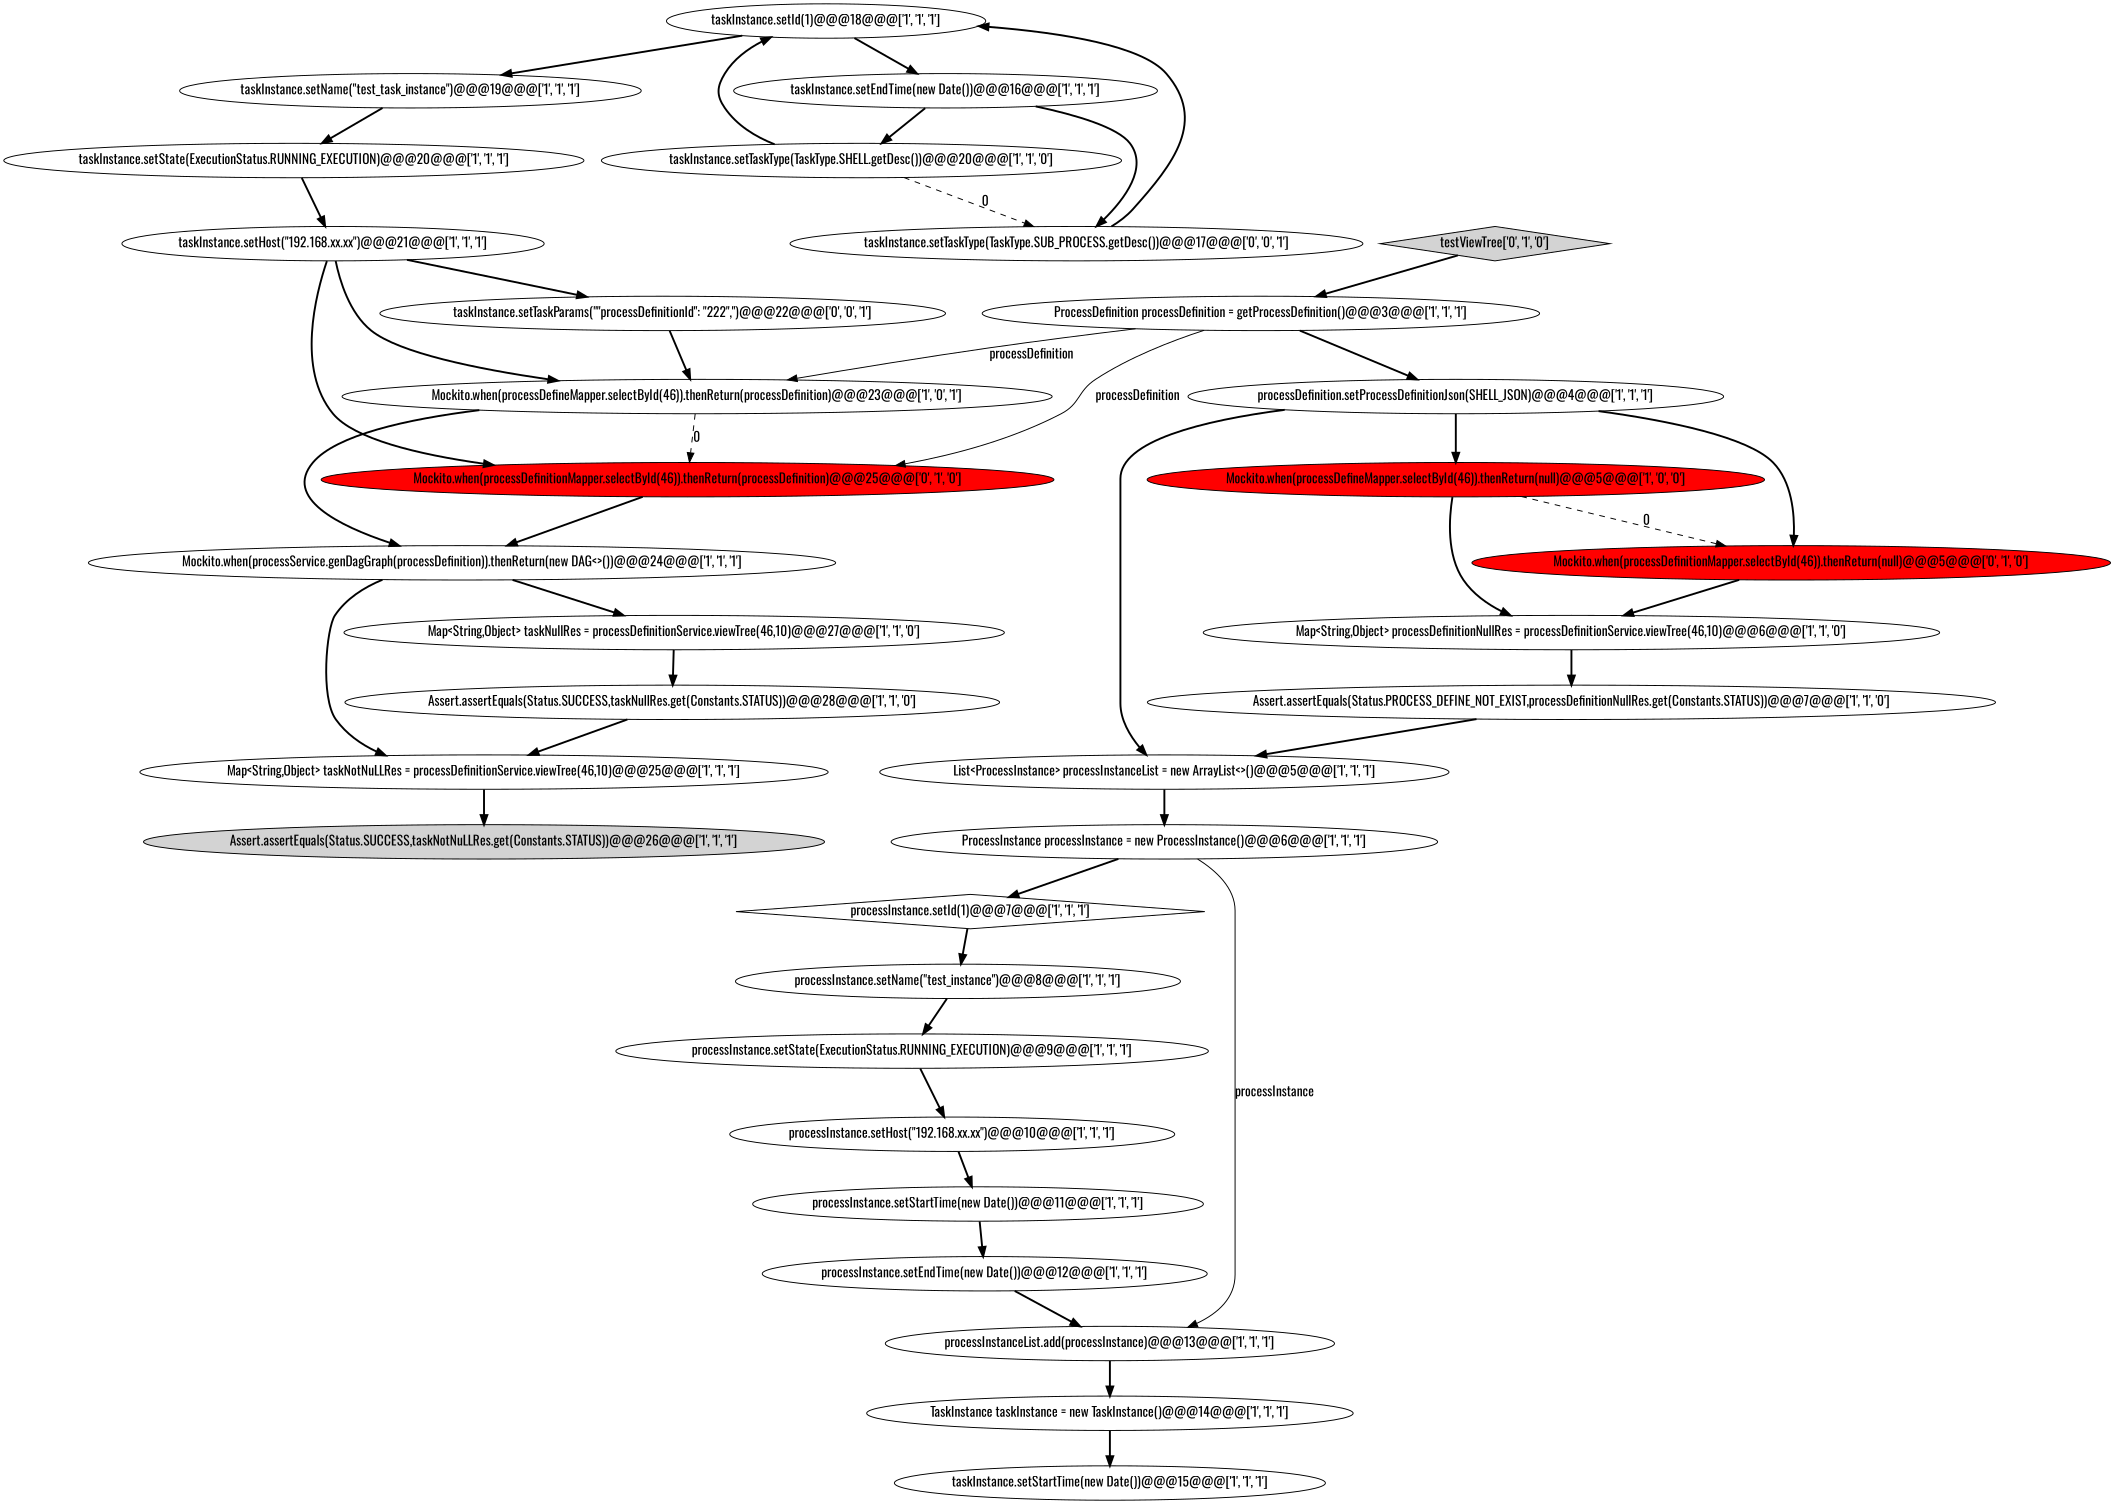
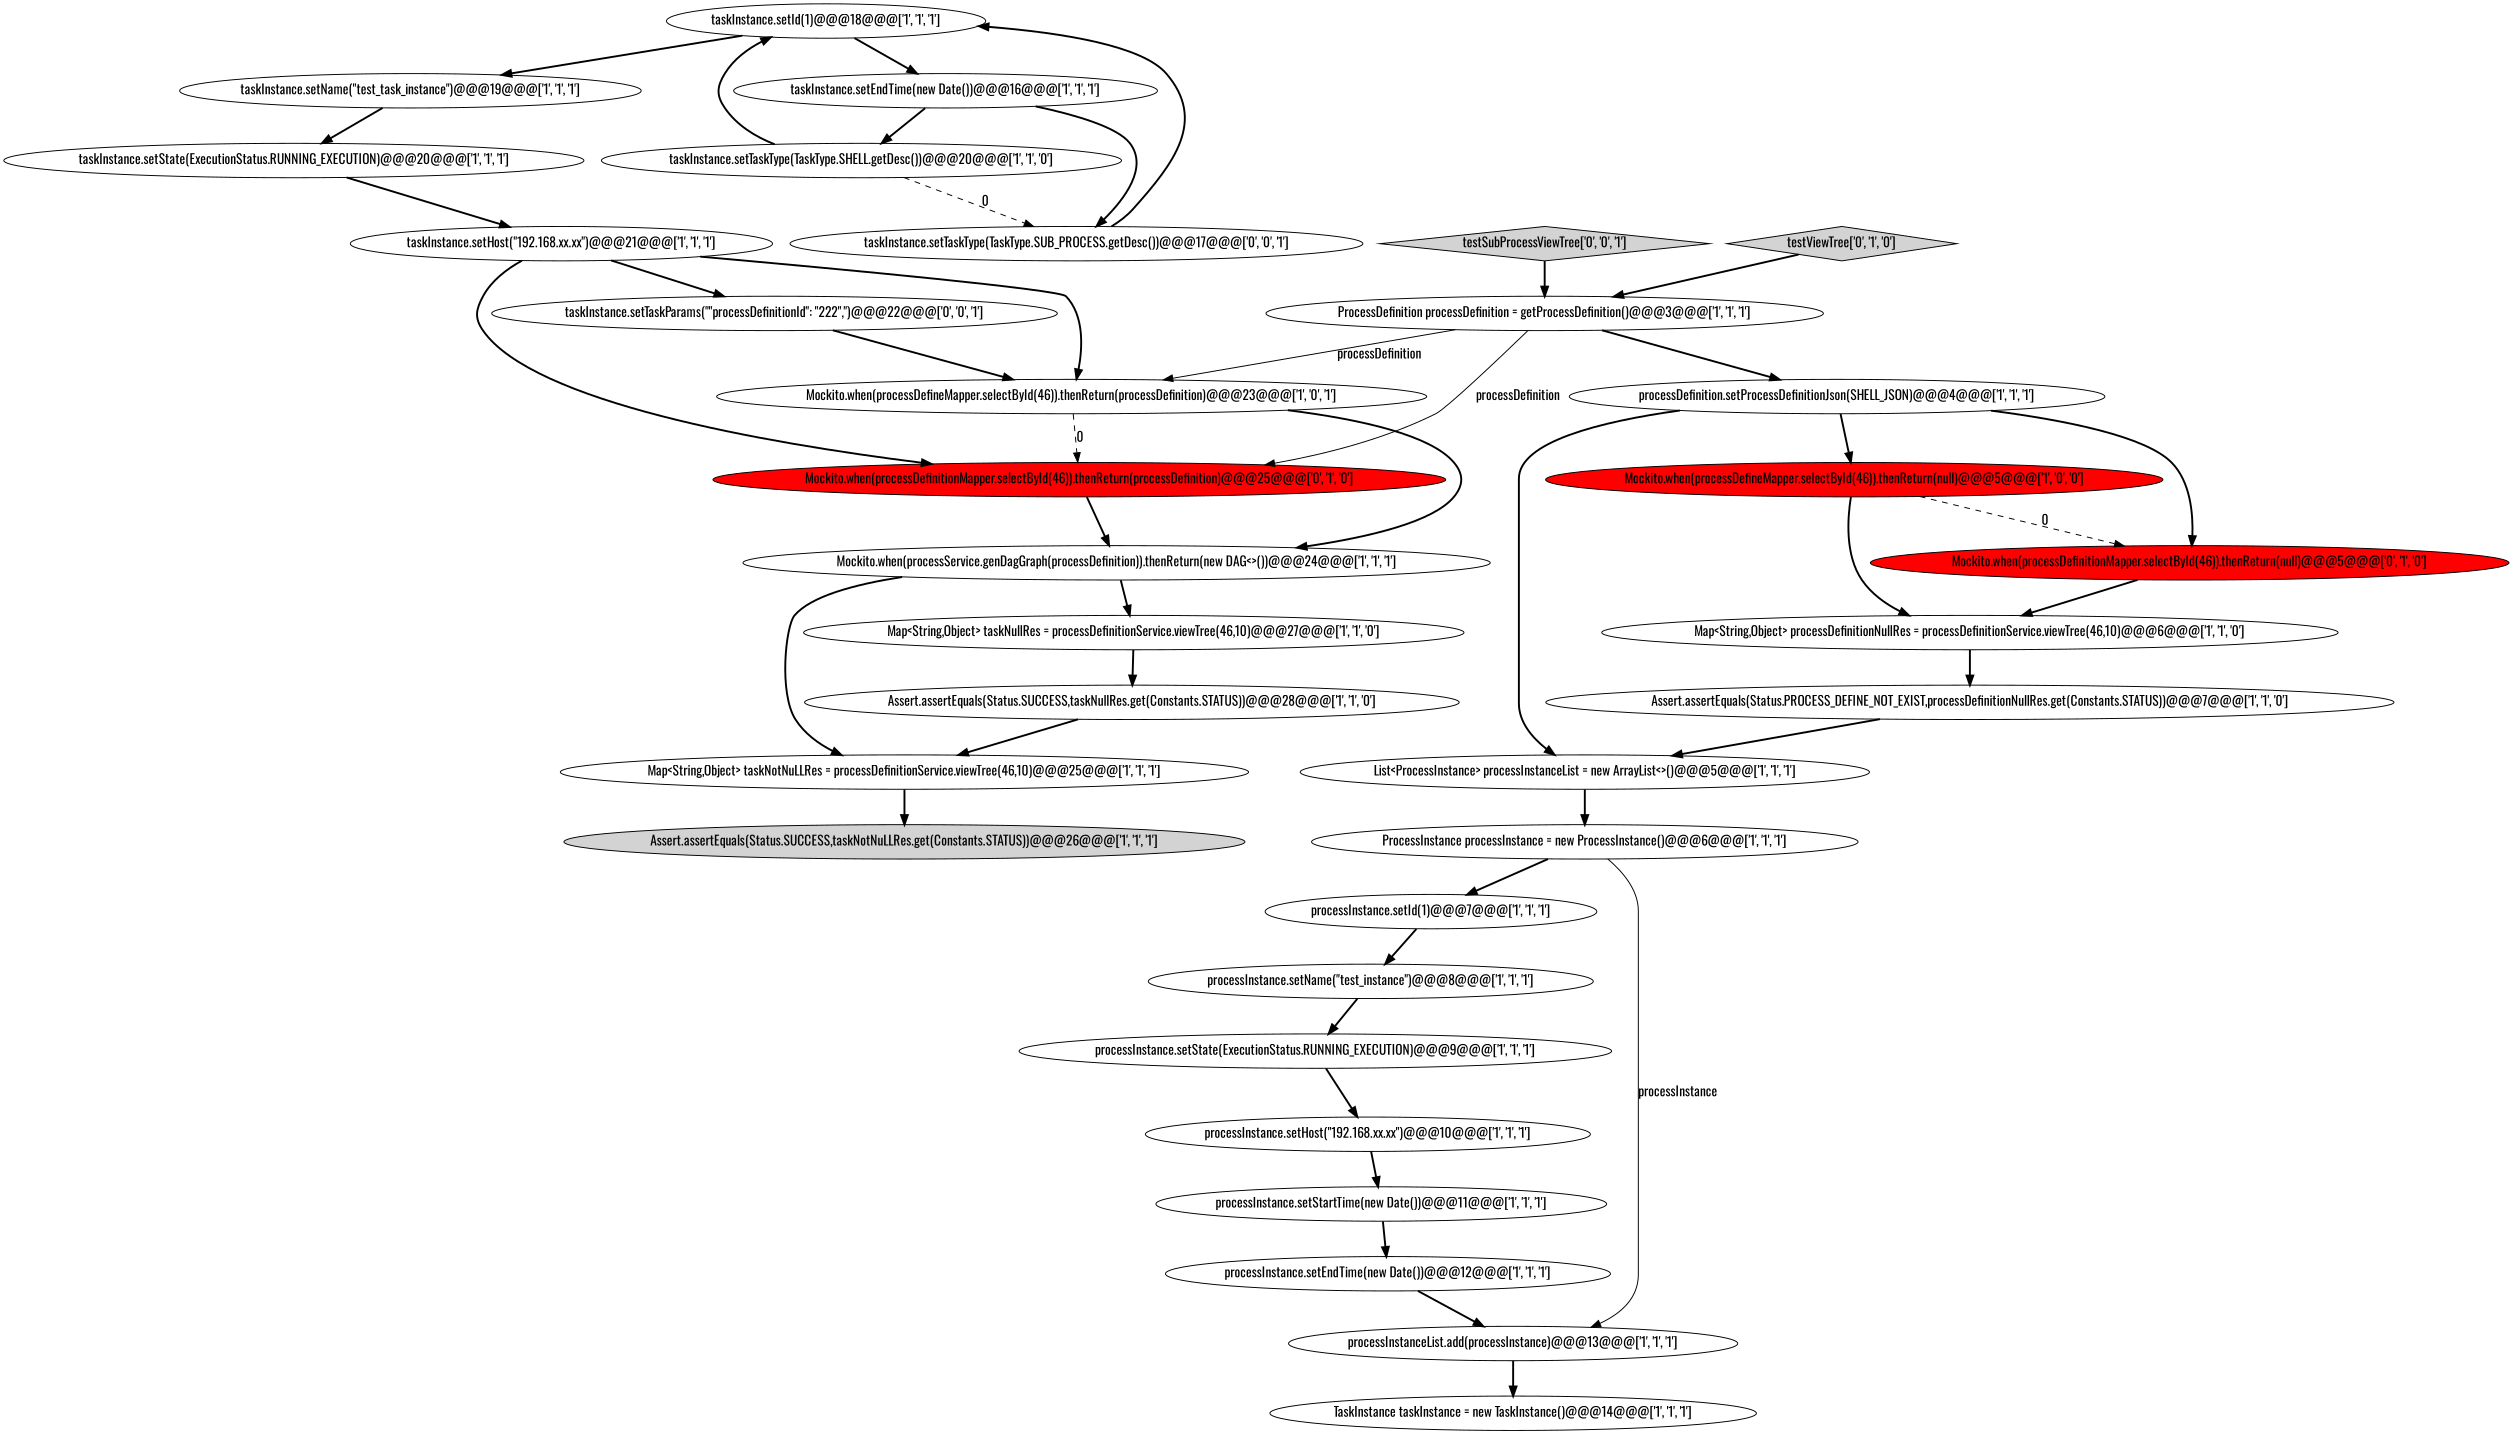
none -> (1545, 244)
(970, 912) -> (1431, 912)
(1110, 1483) -> none
